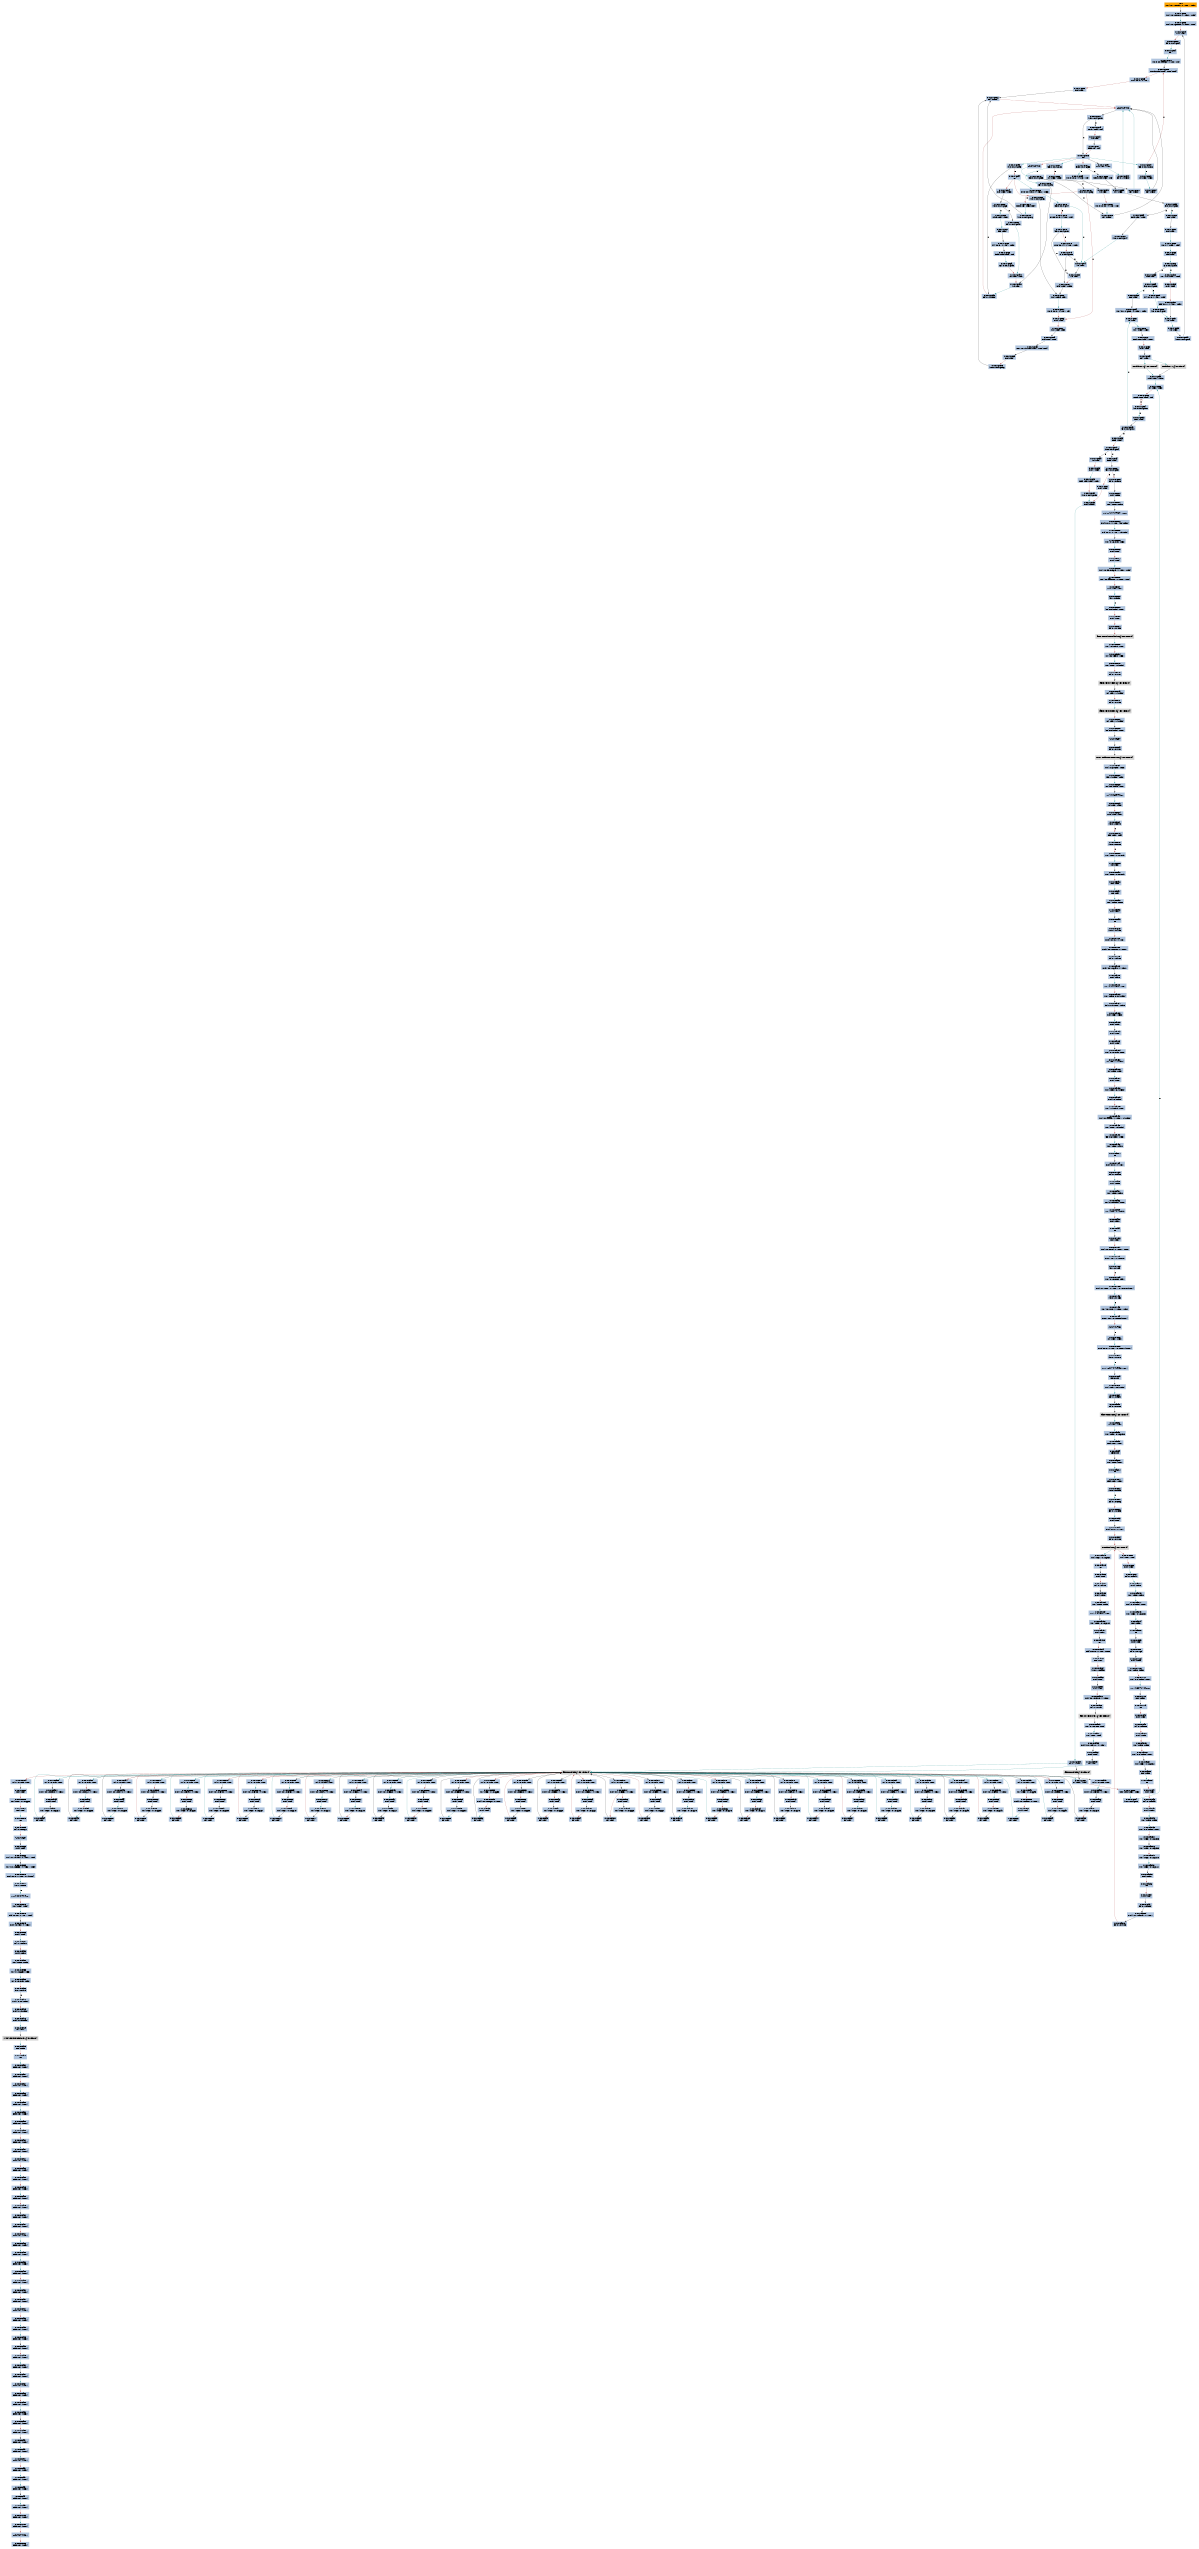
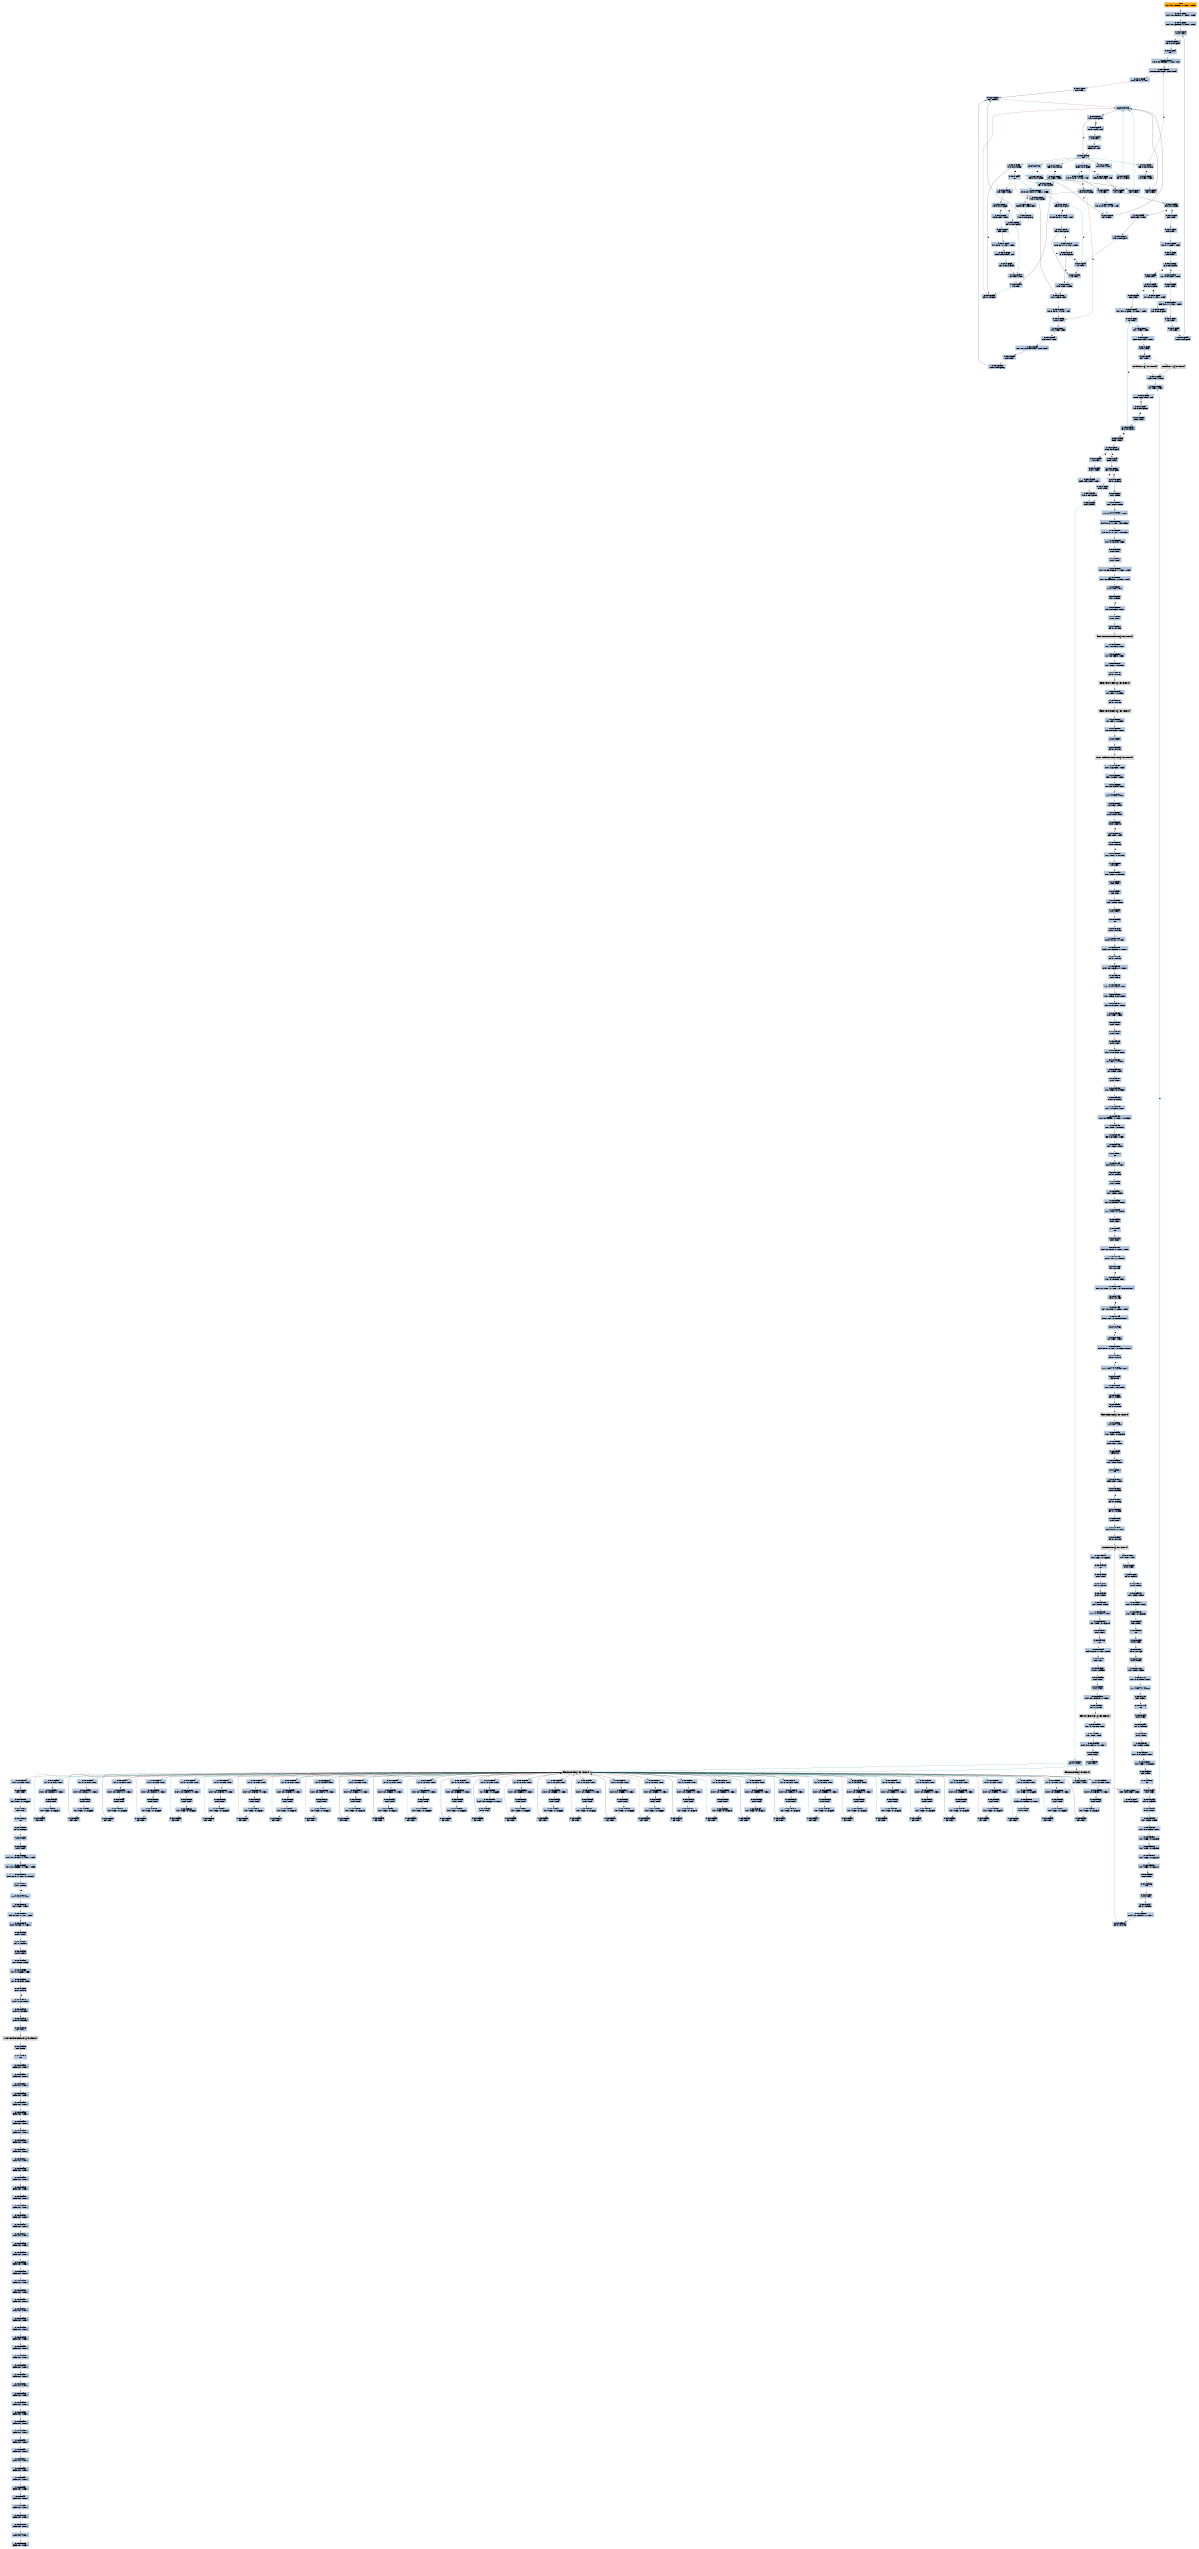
(613, 1804) -> (618, 1814)
